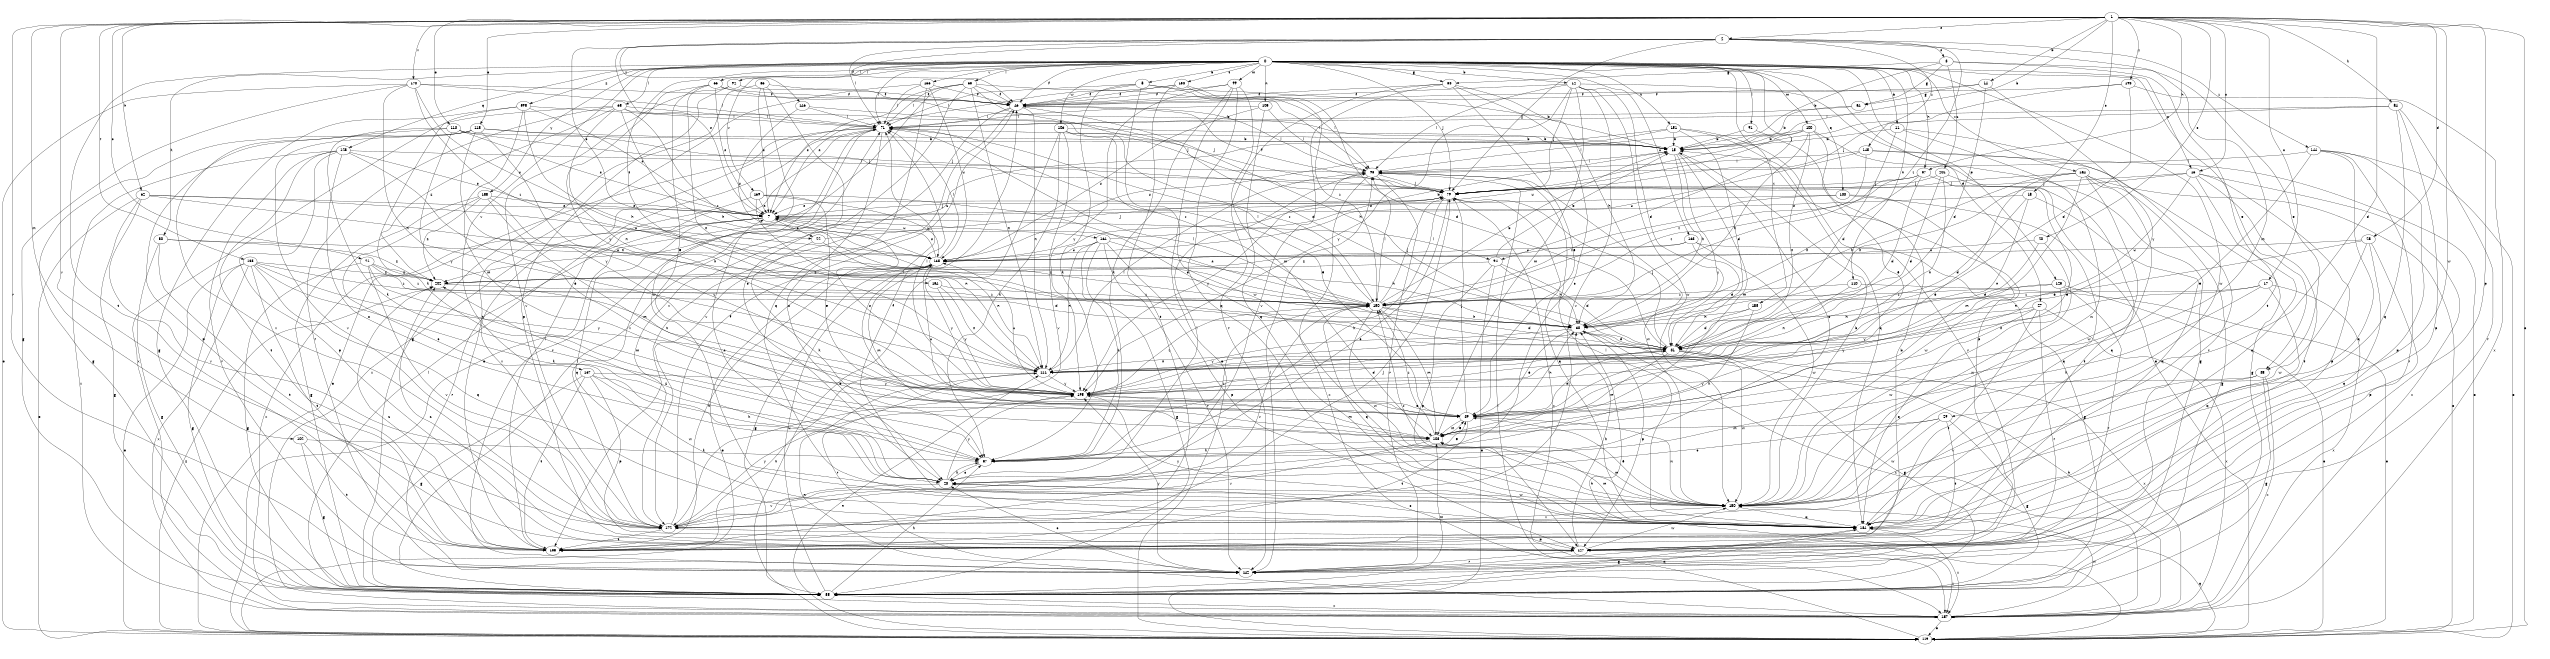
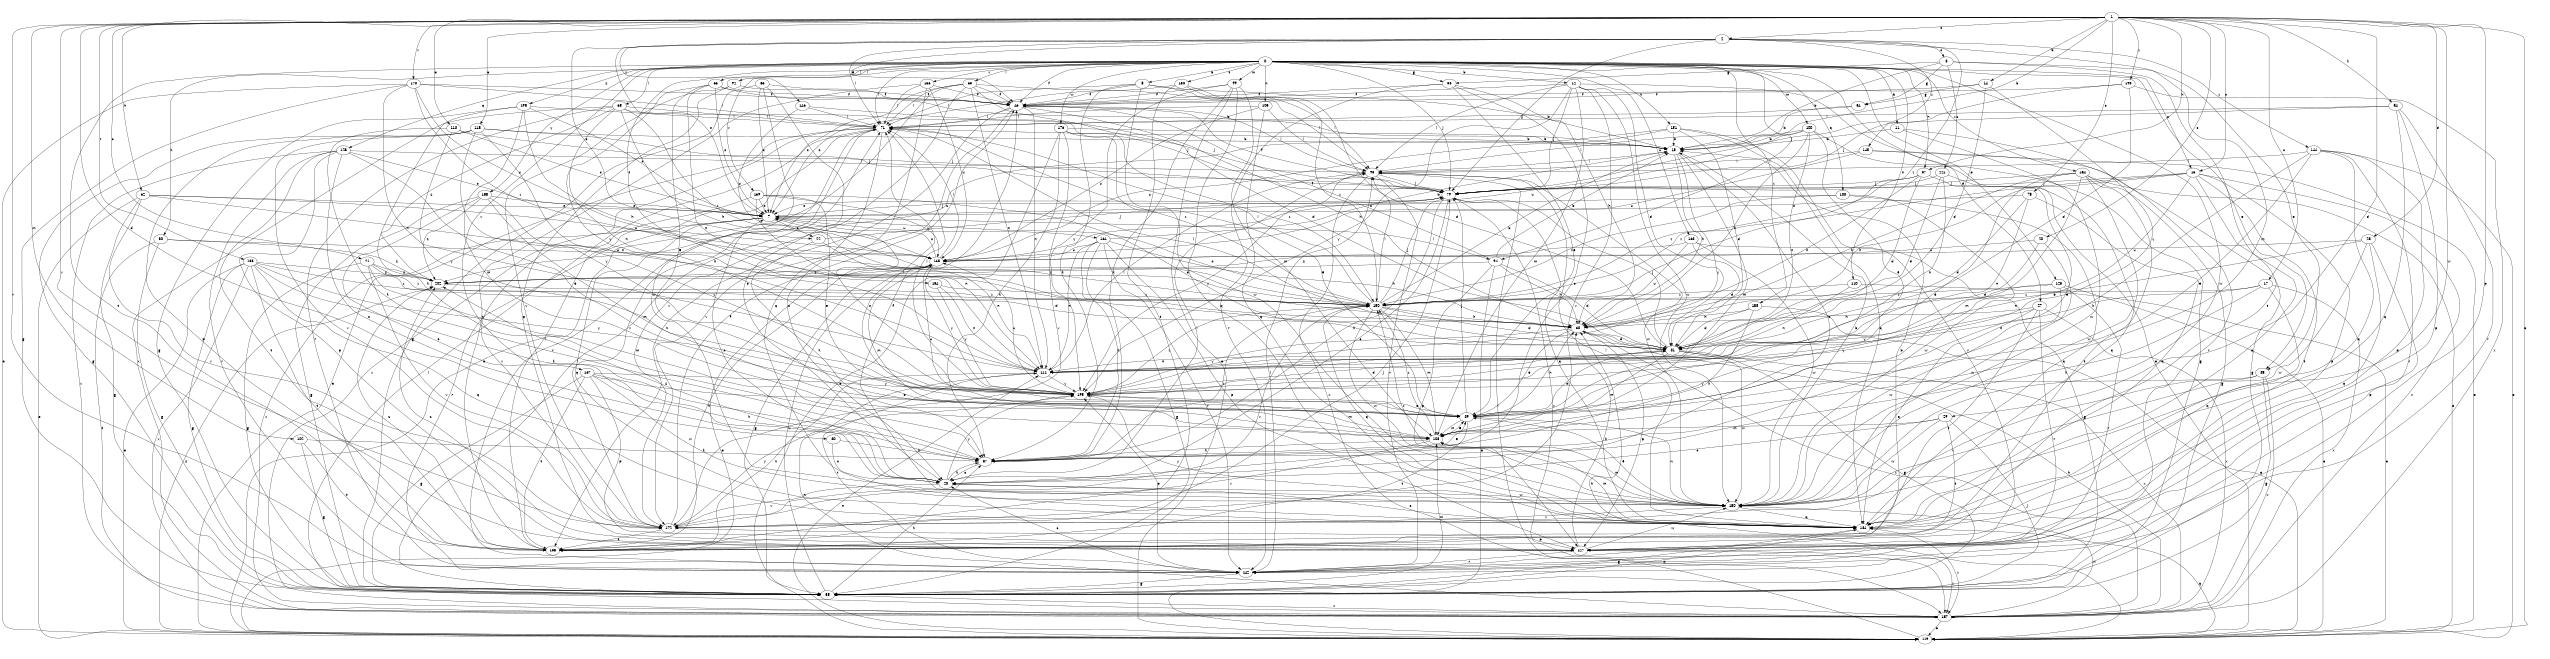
(853, 73) -> (853, 73)
(1100, 96) -> (1238, 158)
(524, 106) -> (524, 106)
(1061, 128) -> (1061, 128)
(1750, 128) -> none
(1062, 142) -> none
(1942, 173) -> (1942, 173)
(2030, 195) -> (2030, 195)
(1640, 236) -> (1759, 224)
(1372, 253) -> (1641, 291)
(1816, 270) -> none
(262, 325) -> none
none -> (830, 397)
(337, 424) -> (849, 614)
none -> (1685, 432)
(1191, 438) -> none
none -> (833, 439)
none -> (2229, 468)
(1158, 484) -> (1158, 484)
(2027, 506) -> (2027, 506)
none -> (1038, 588)
